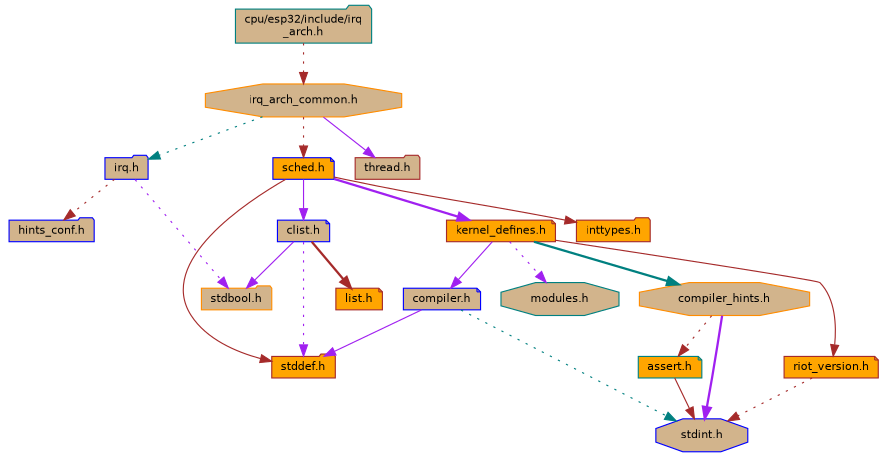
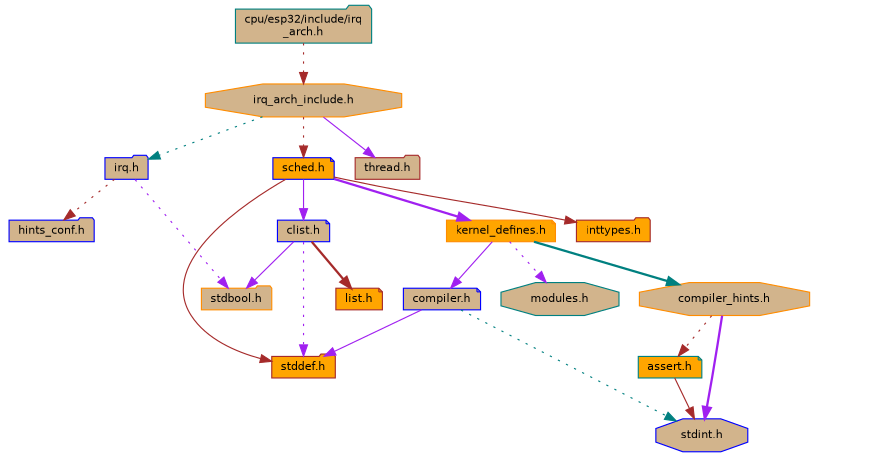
(304, 100) -> (304, 100)
(501, 231) -> (501, 231)
(831, 367) -> none
